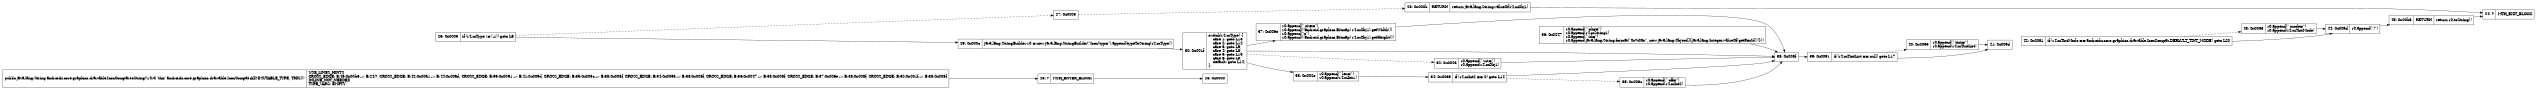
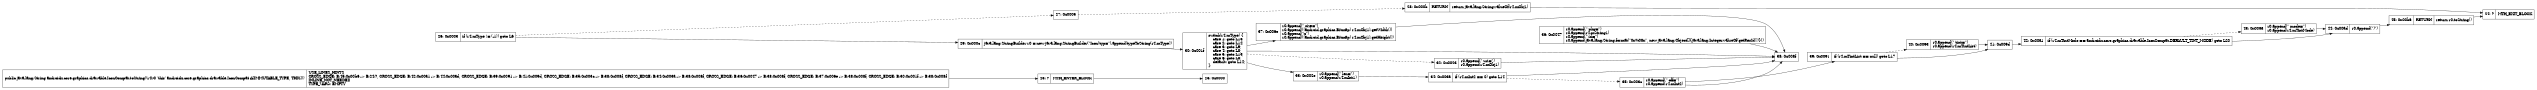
none -> (2015, 44)
(1802, 57) -> (1767, 75)
